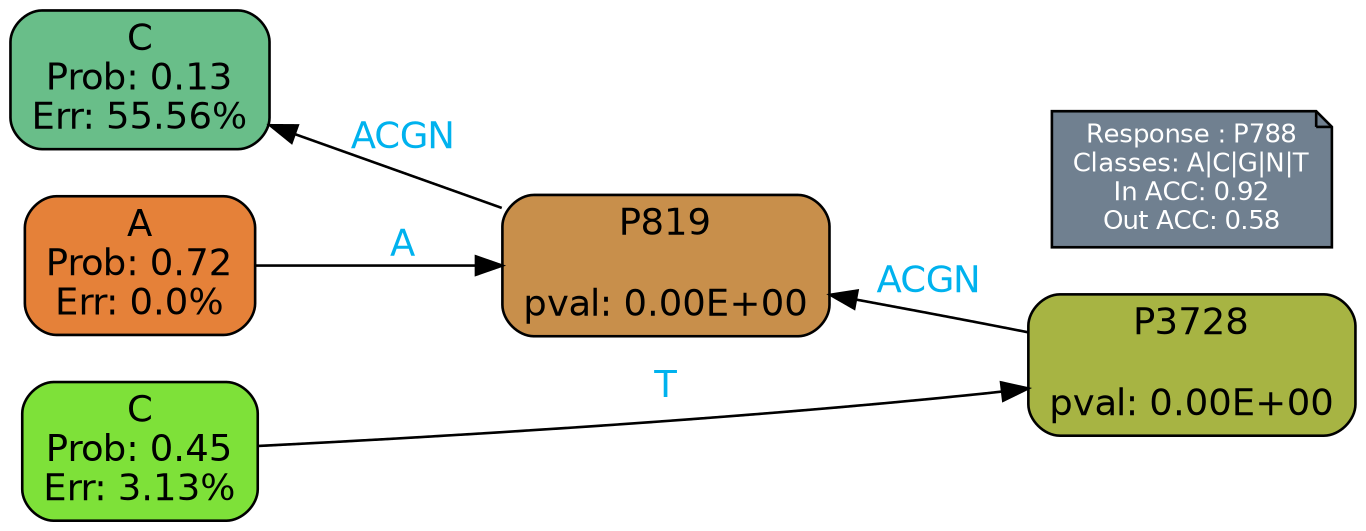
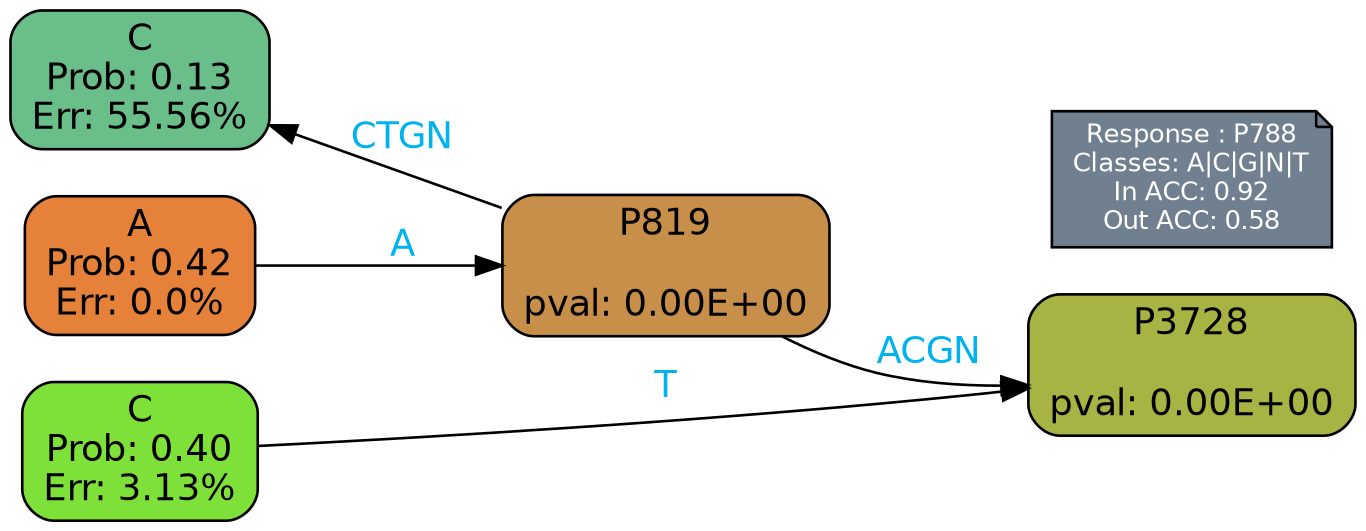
(403, 139) -> (403, 139)
(140, 266) -> (140, 266)
(942, 316) -> (888, 375)
(140, 451) -> (140, 451)
